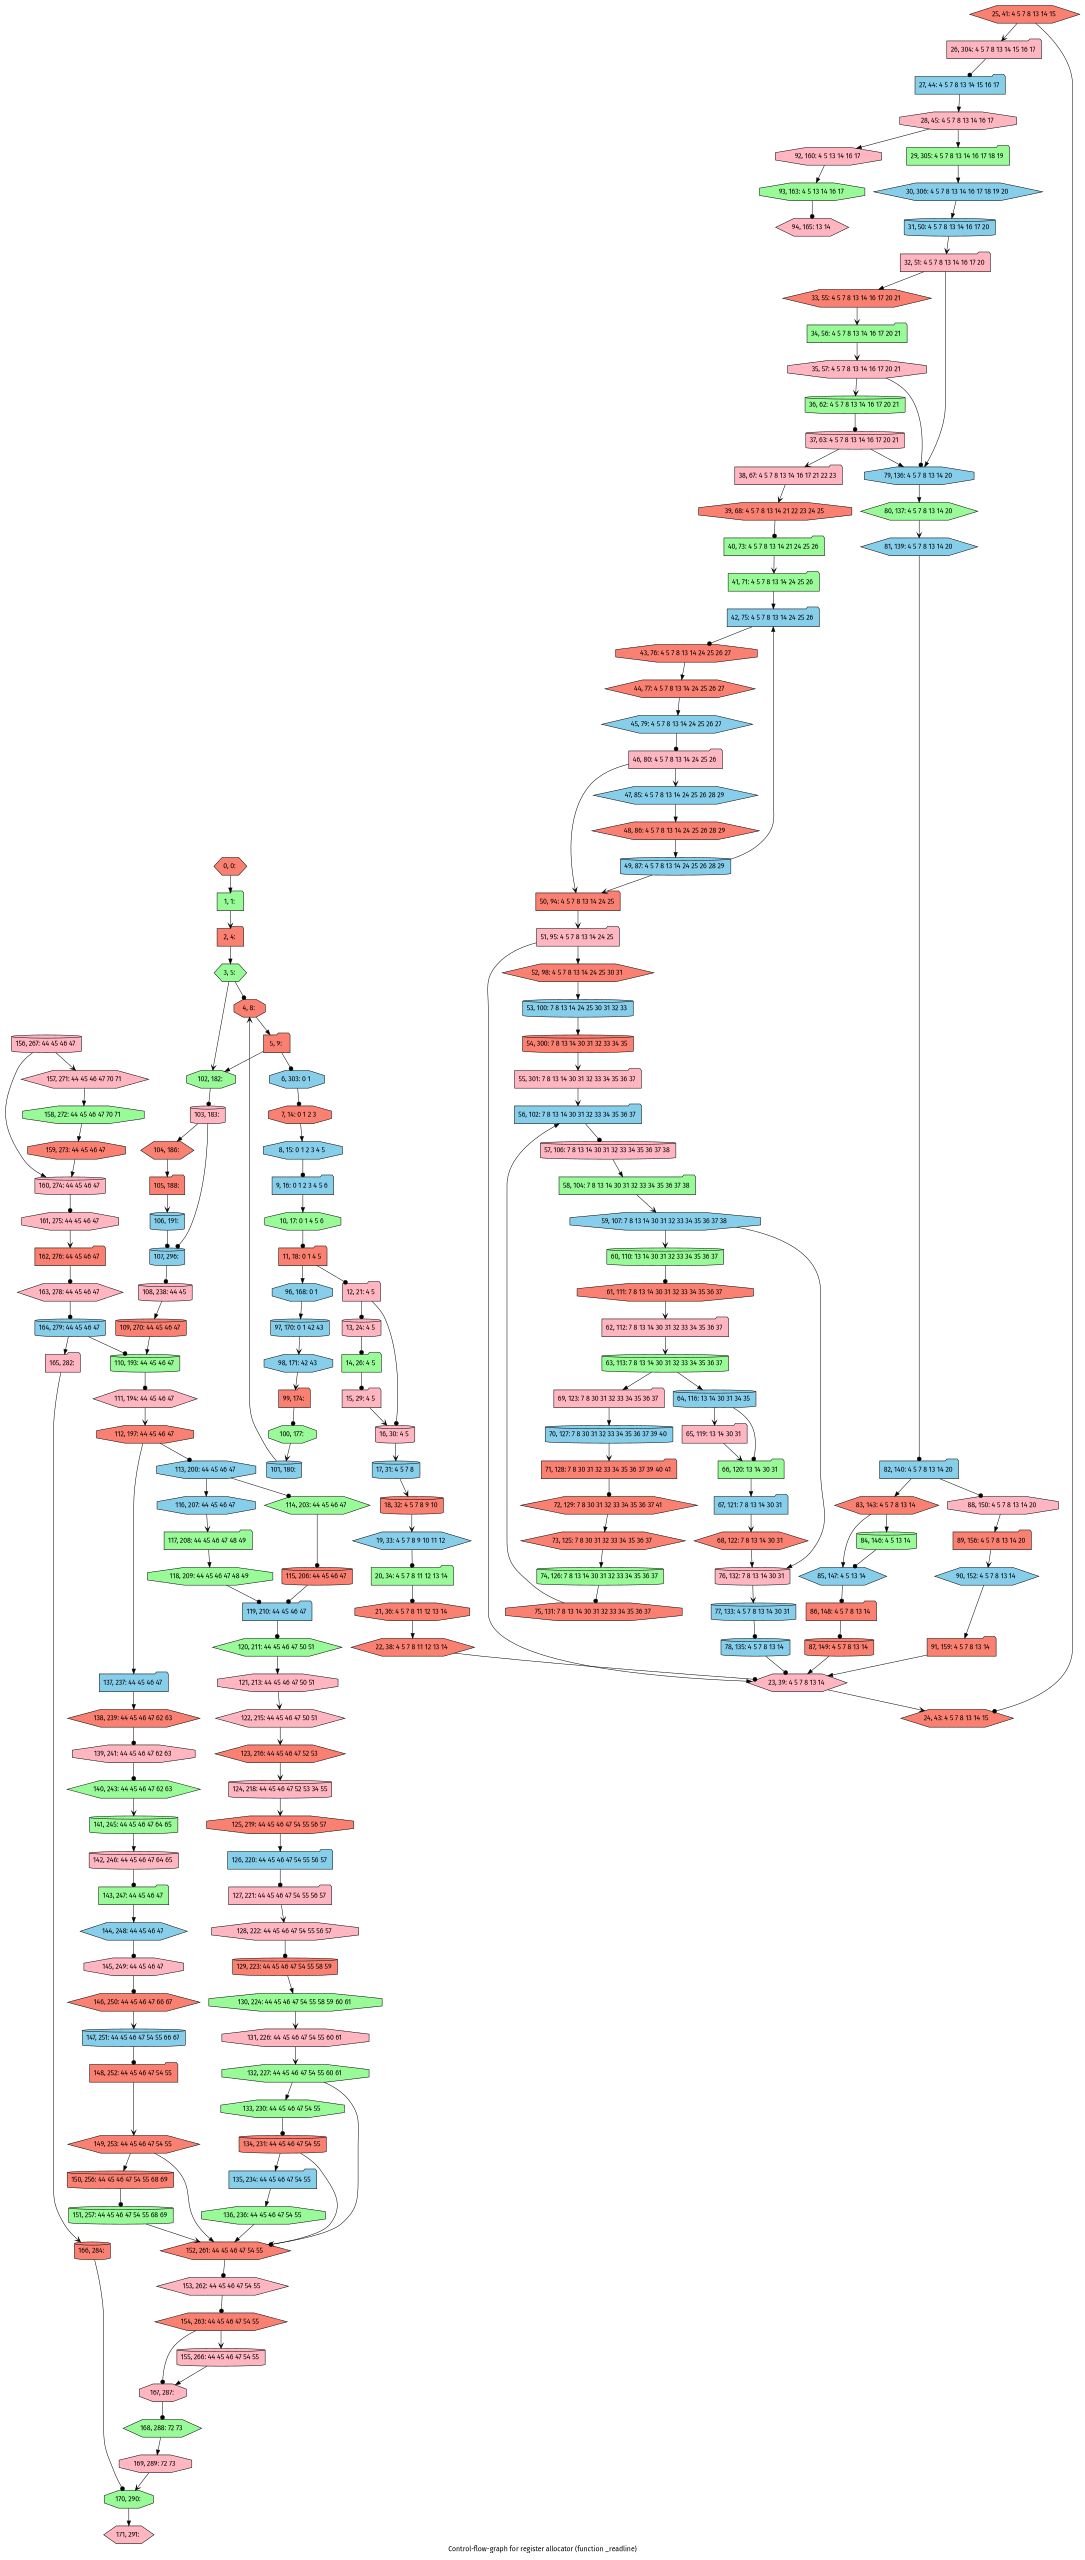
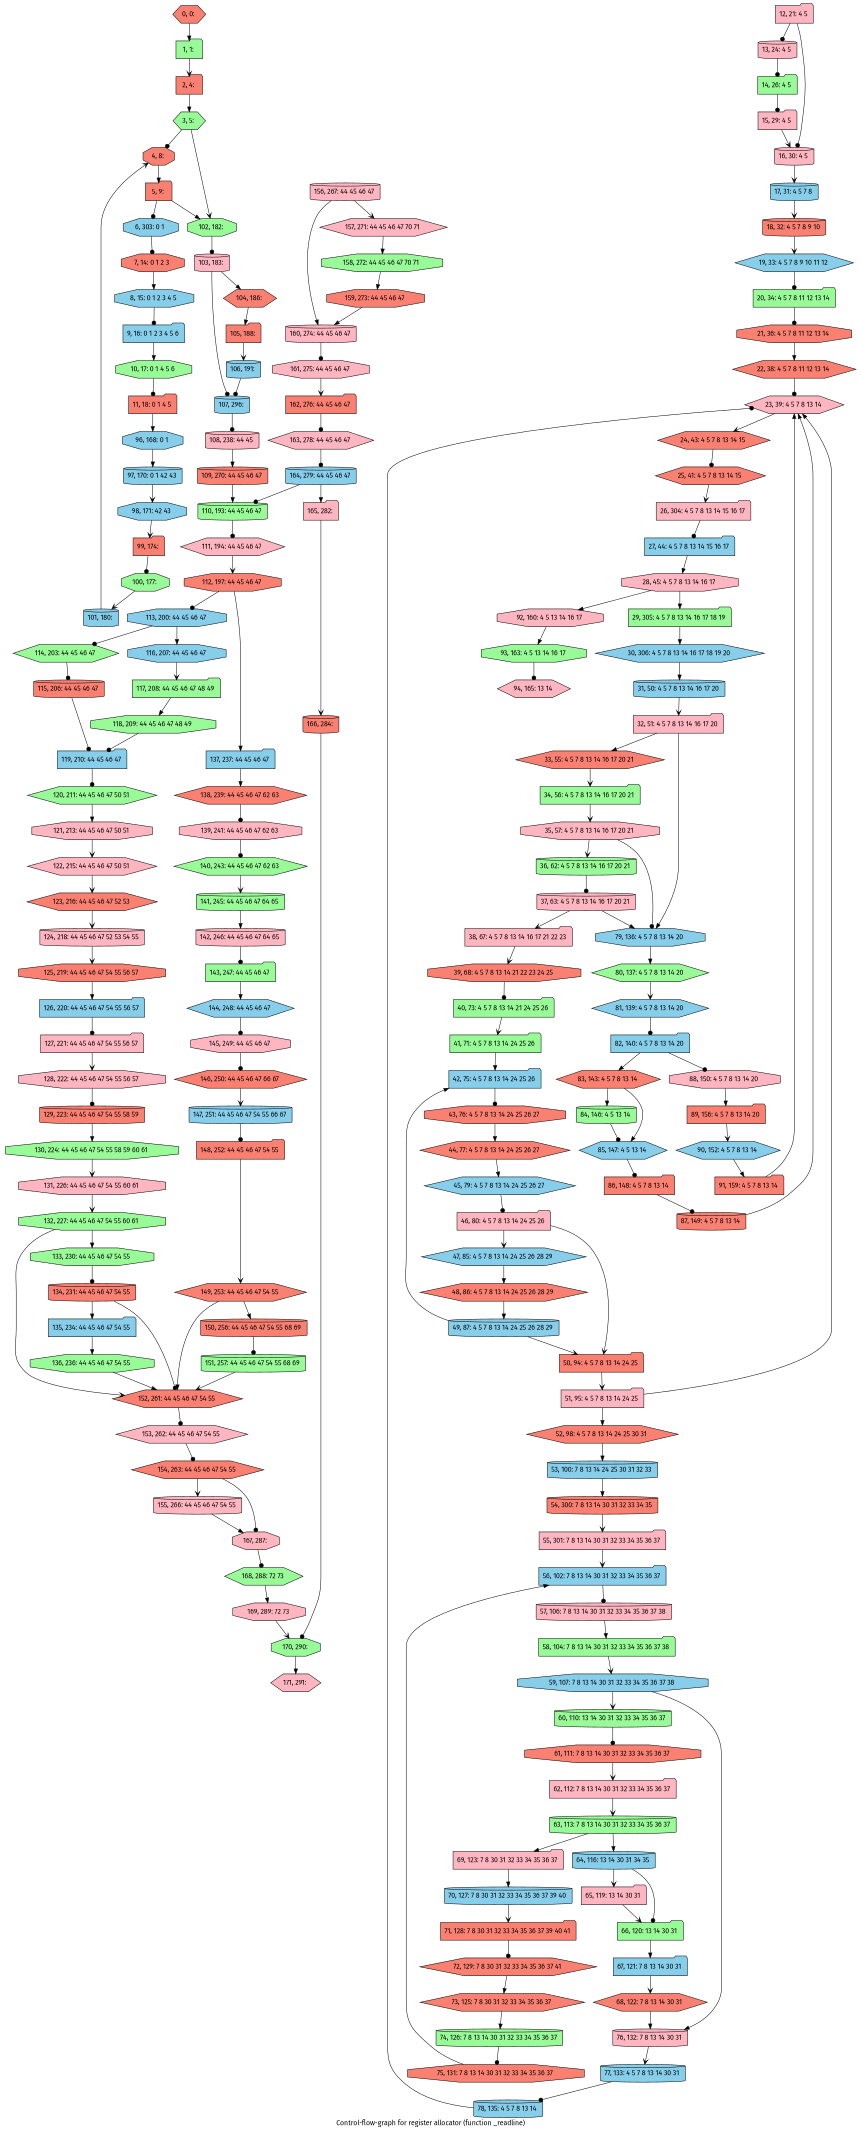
(1073, 882) -> (712, 456)
(330, 1273) -> none
(280, 1789) -> (92, 937)
